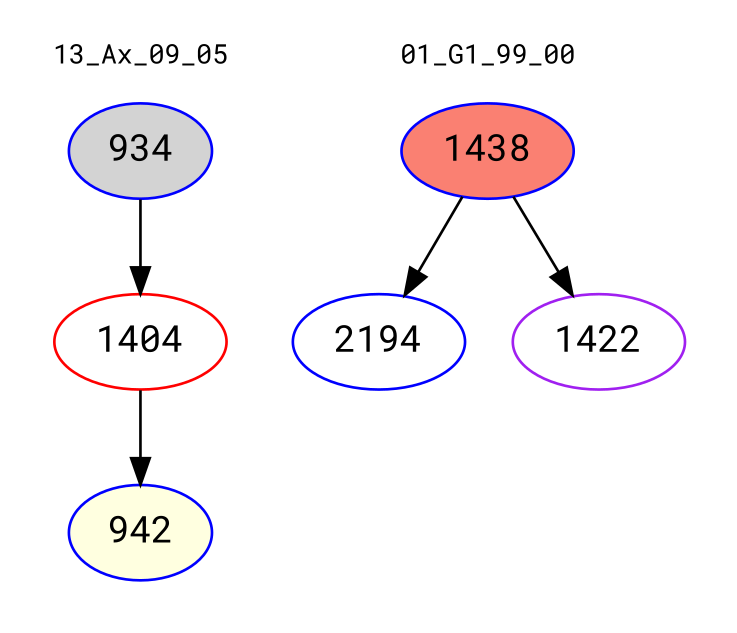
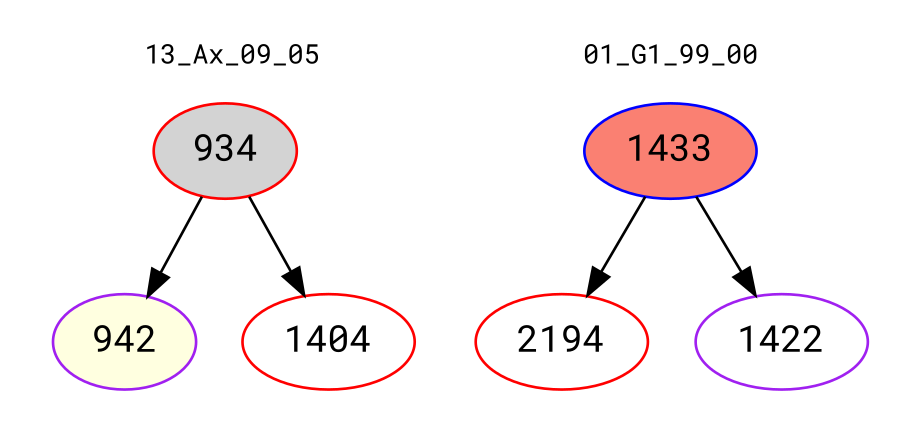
(140, 151) -> (225, 151)
(488, 151) -> (670, 151)
(379, 342) -> (562, 342)
(140, 424) -> (181, 235)
(140, 533) -> (125, 342)
